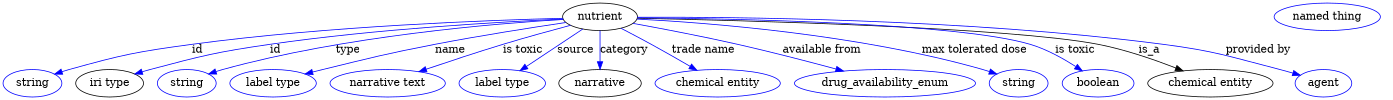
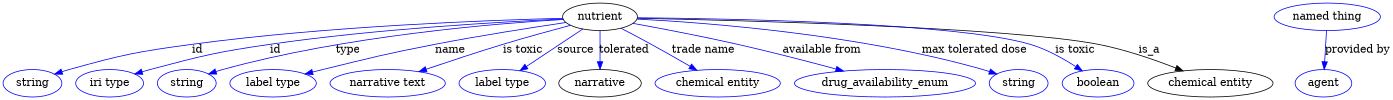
(1000, 28) -> (1326, 46)
(624, 50) -> (624, 50)
(110, 83) -> (110, 83)
